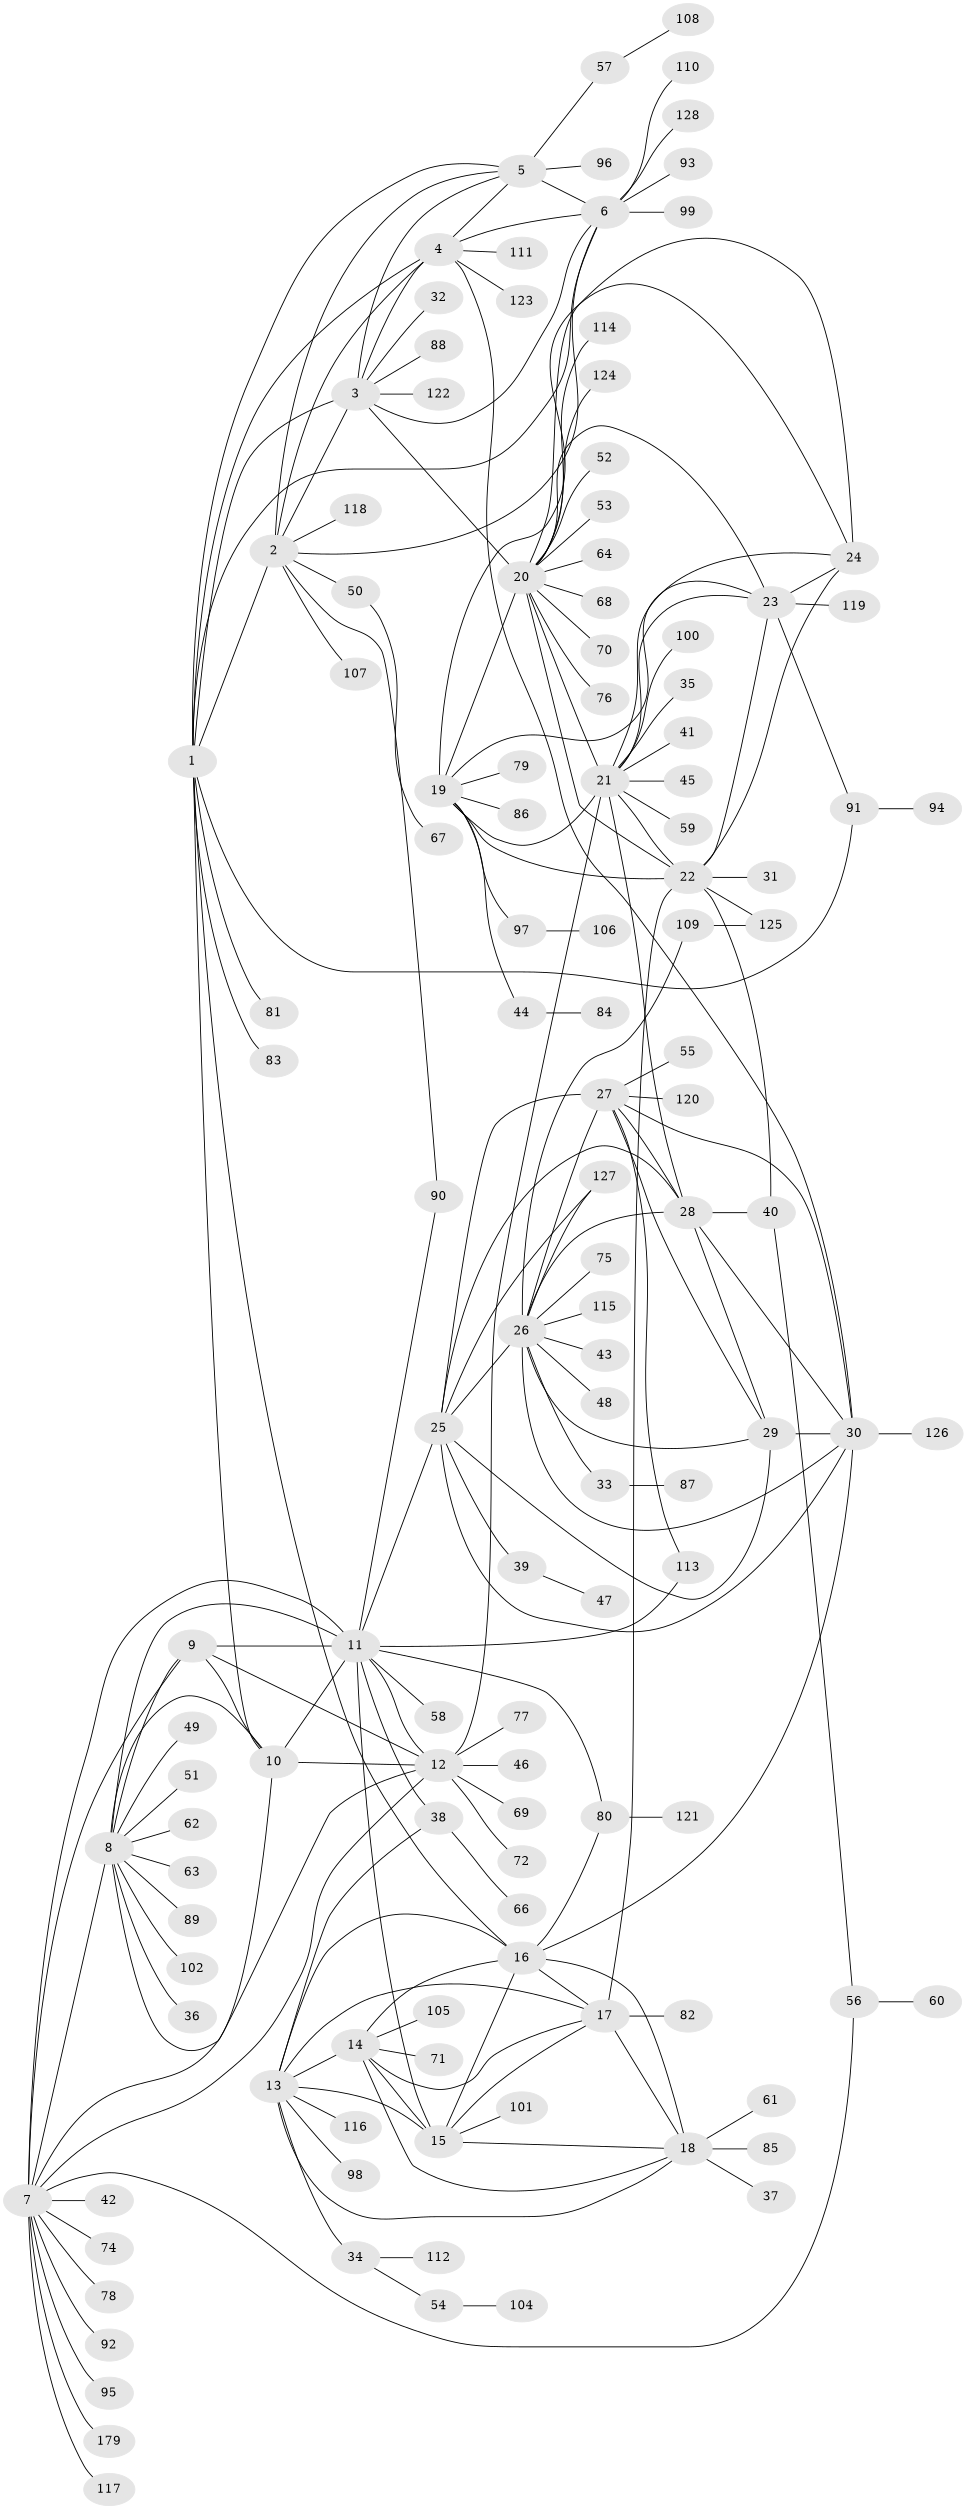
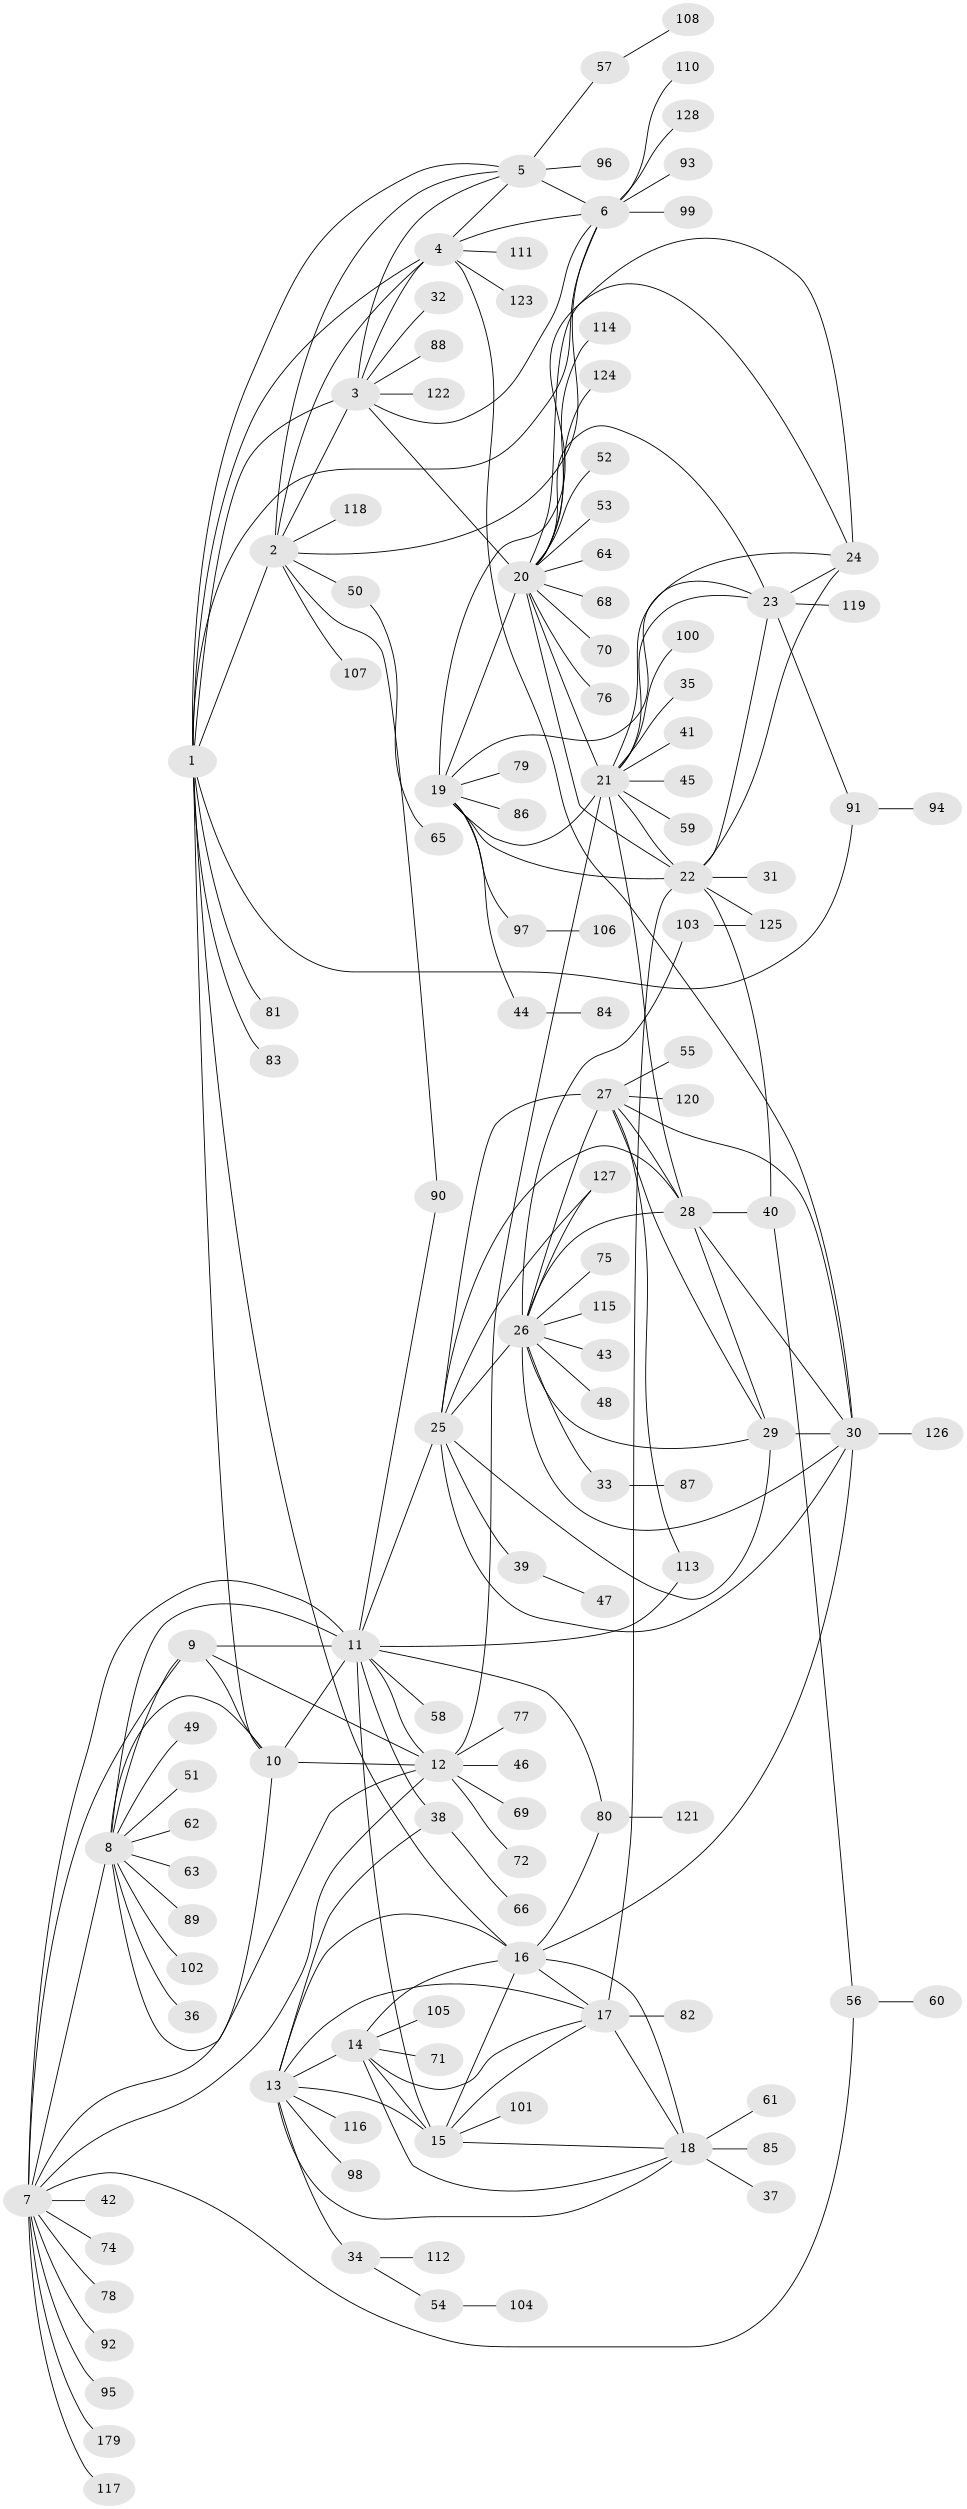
(439, 839) -> (439, 839)
(688, 926) -> (688, 926)
